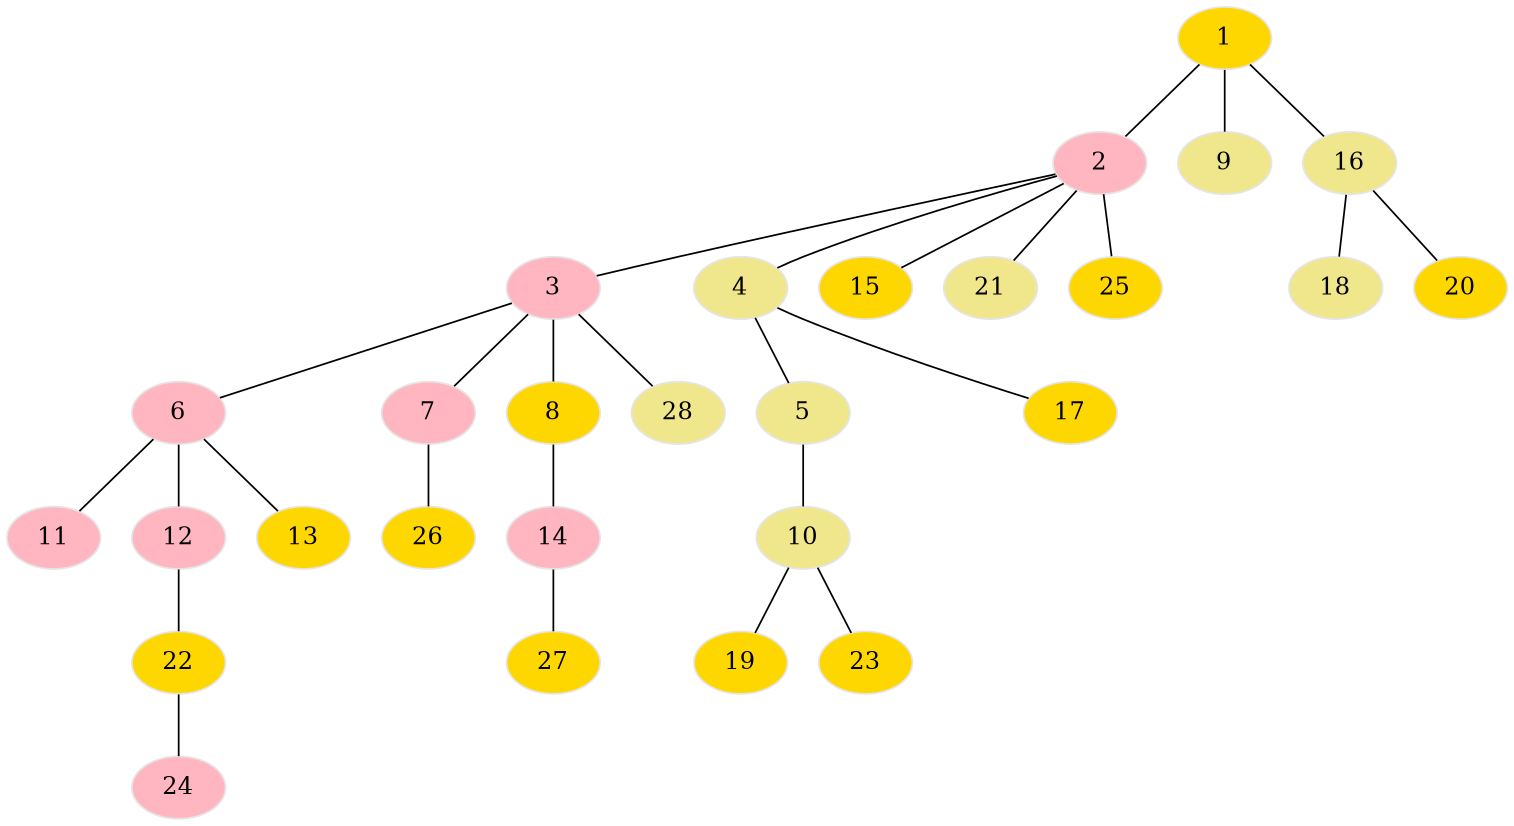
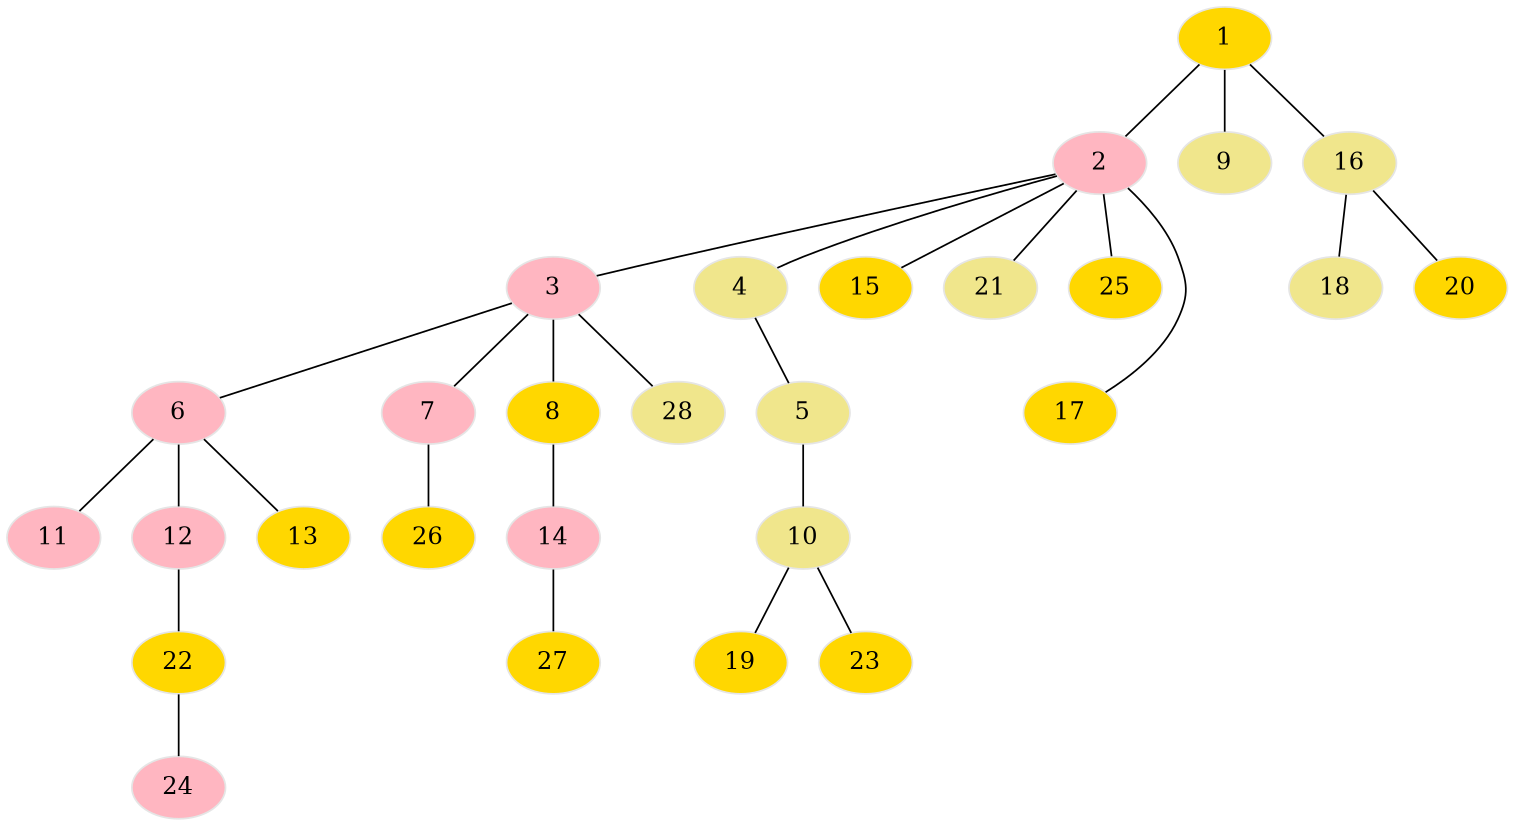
(902, 356) -> (1185, 297)
